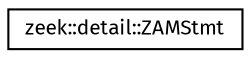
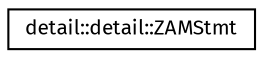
(125, 29) -> (132, 29)
